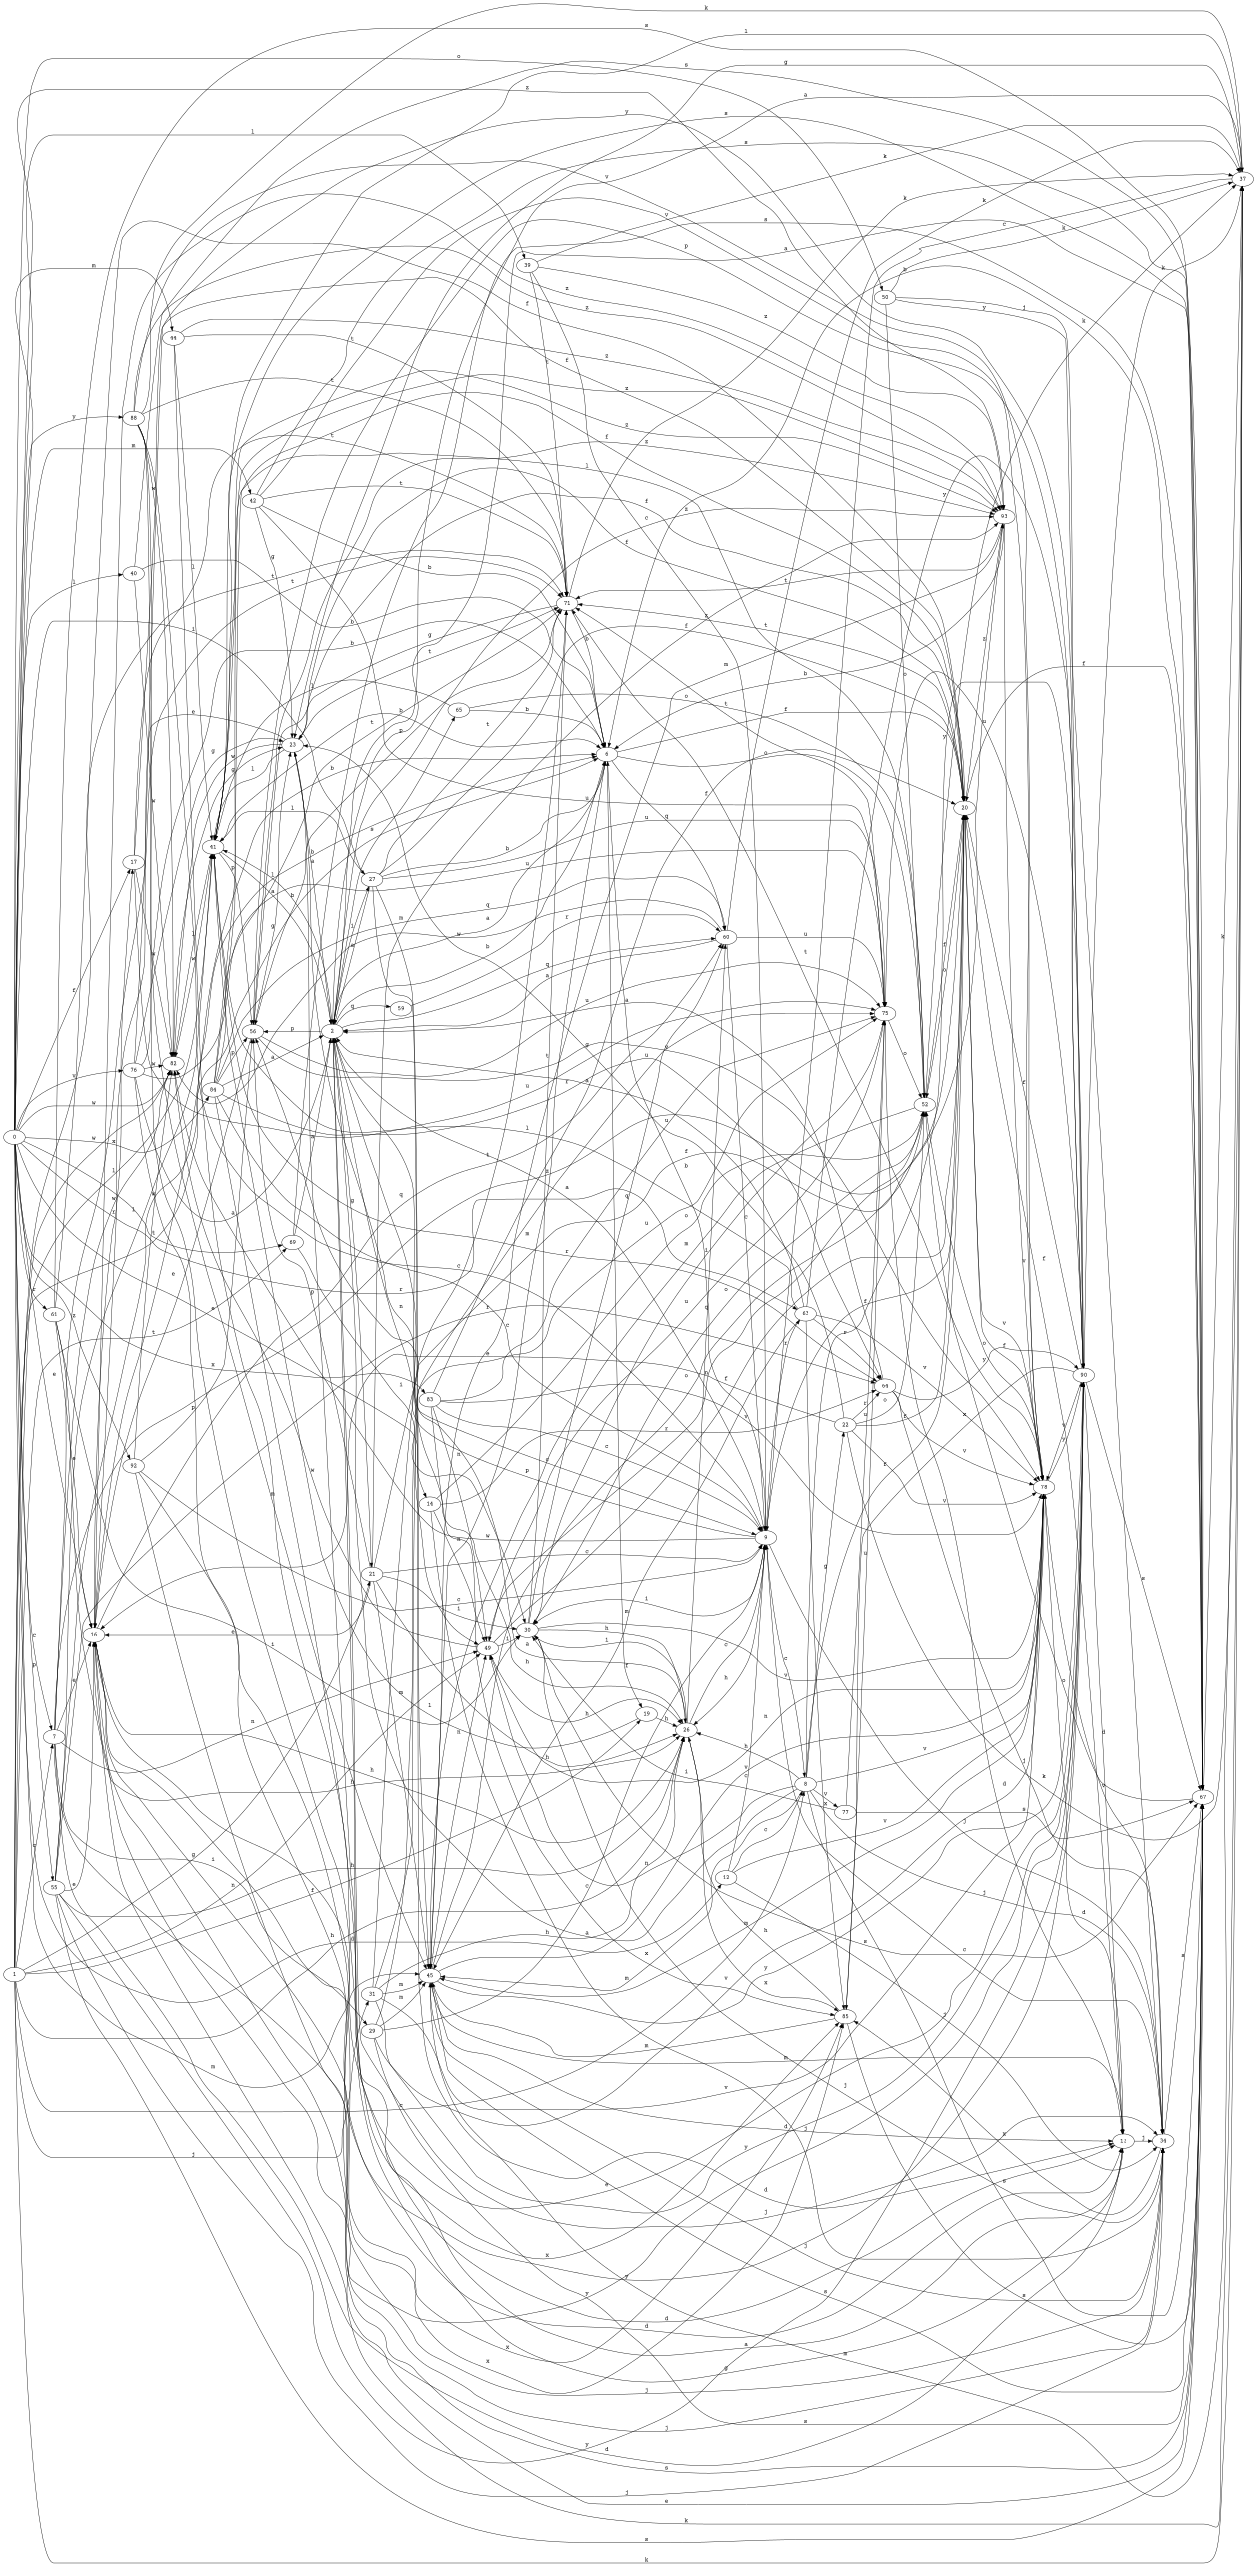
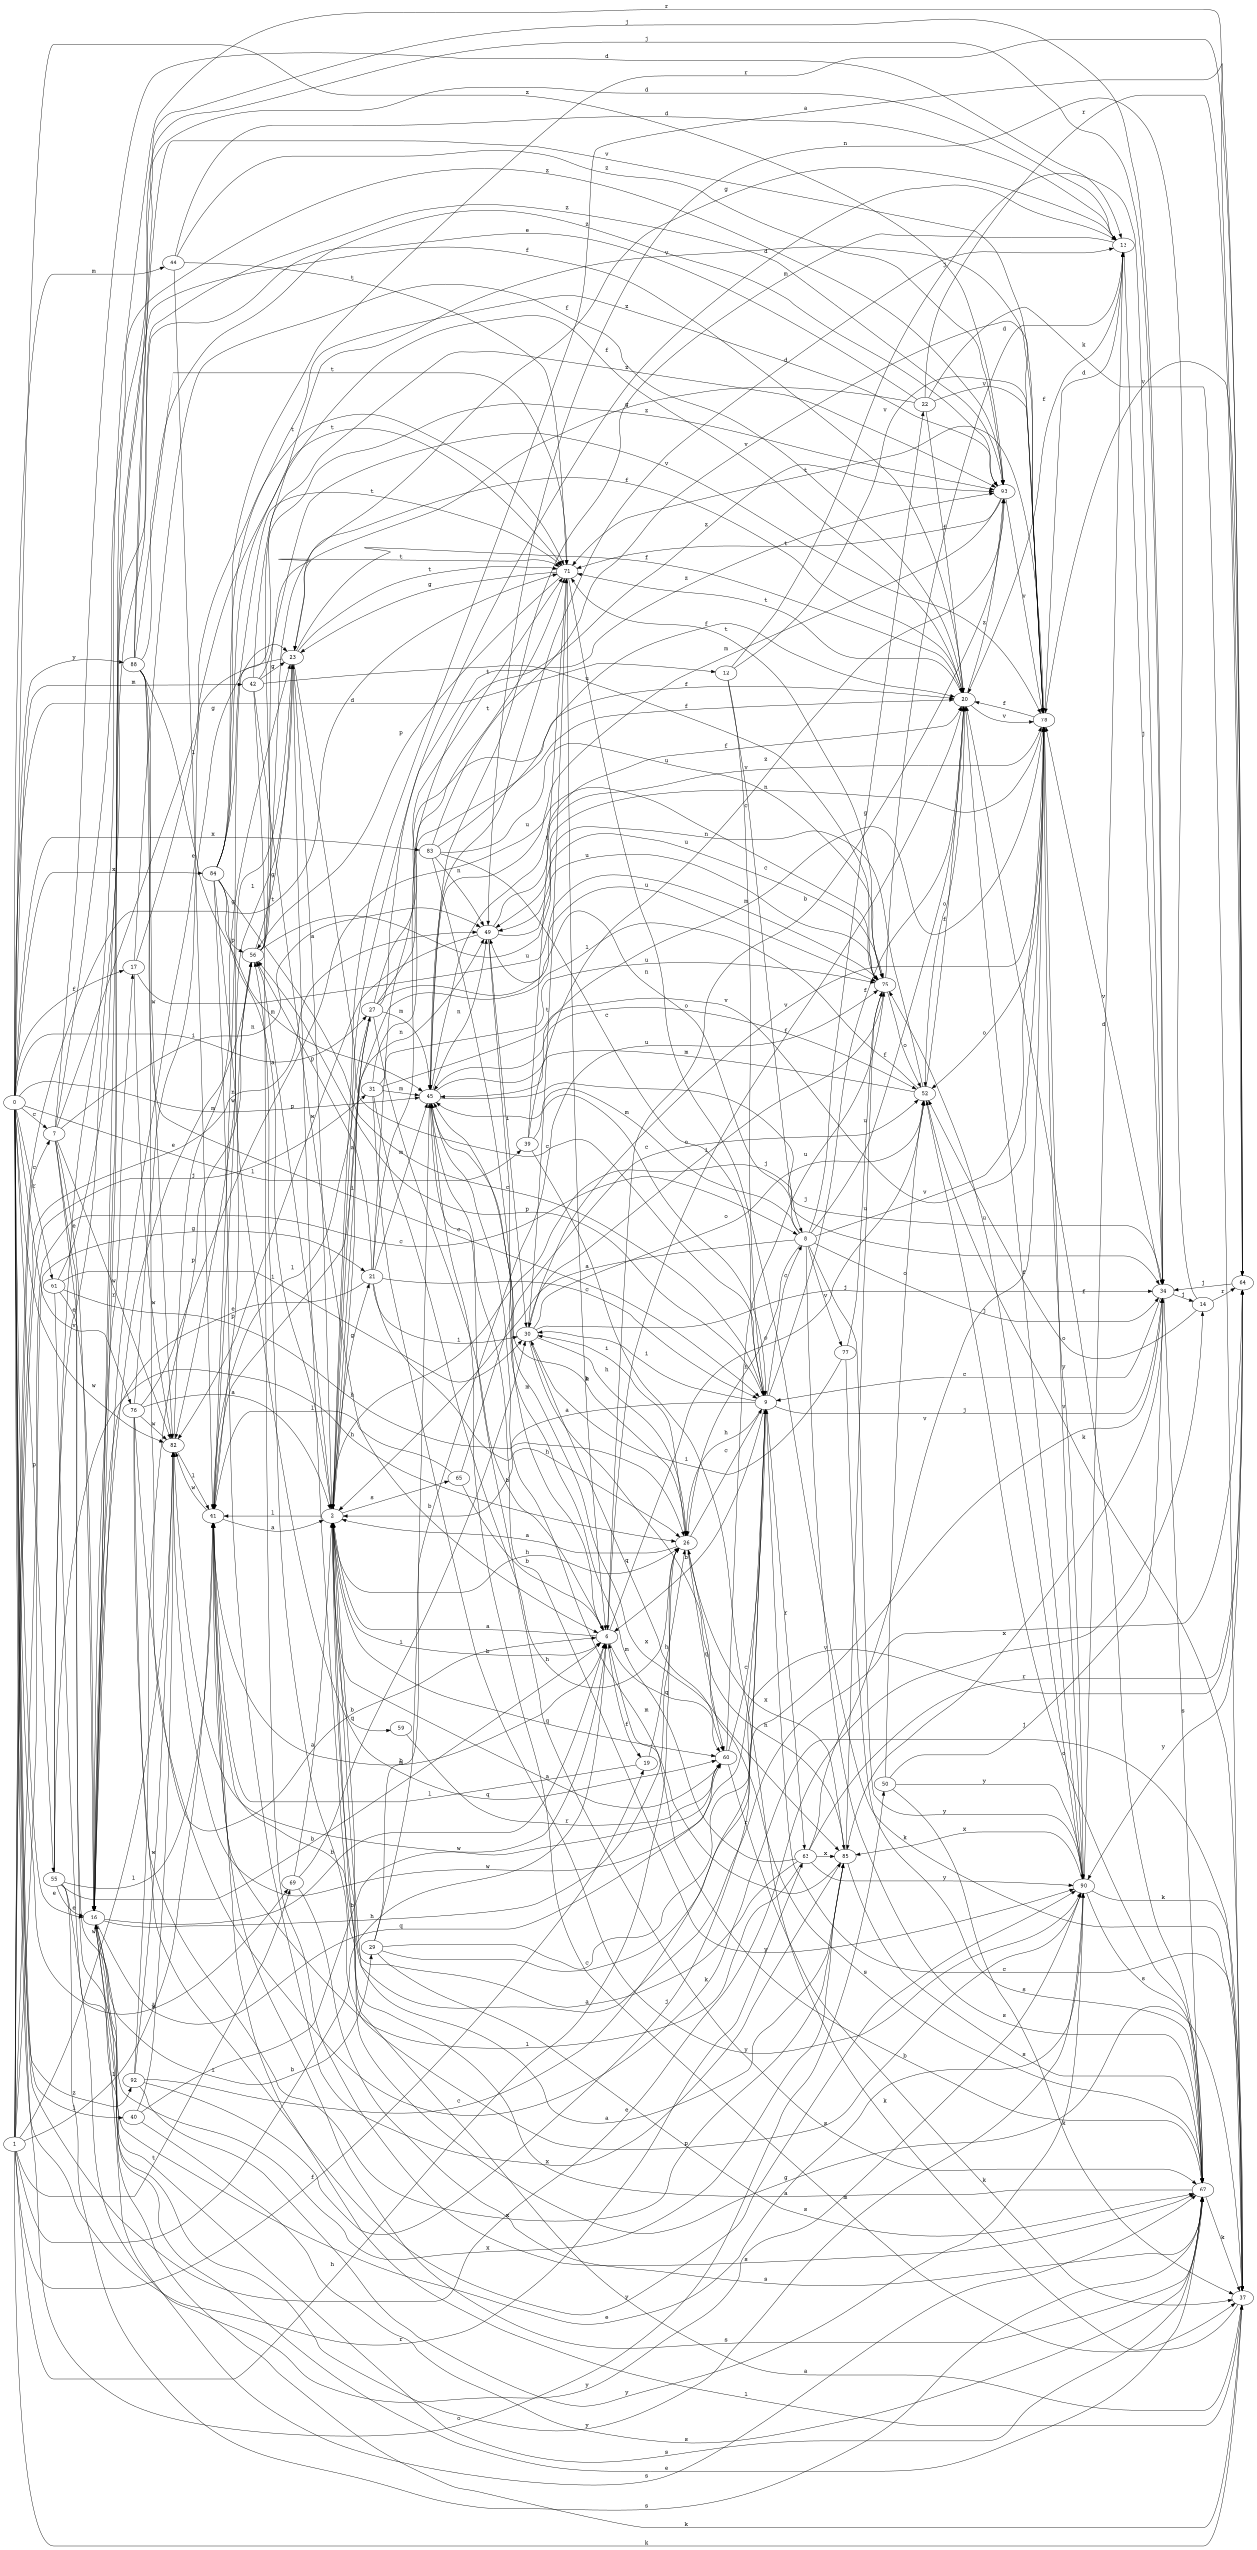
(915, 1283) -> none
(791, 1941) -> (898, 1658)
(697, 2061) -> (1181, 1297)
(383, 2097) -> (492, 2042)
